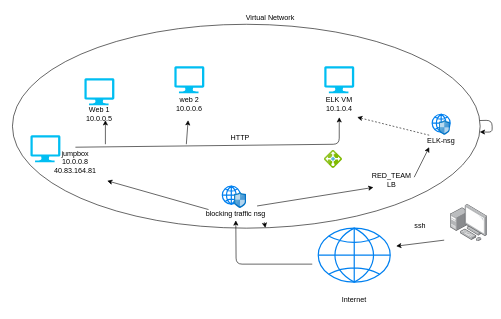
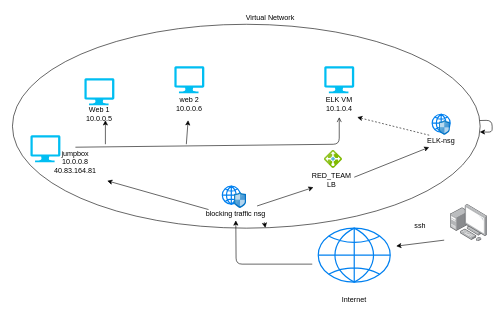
(339, 122) -> (339, 121)
(240, 138) -> none
(392, 180) -> (332, 180)
